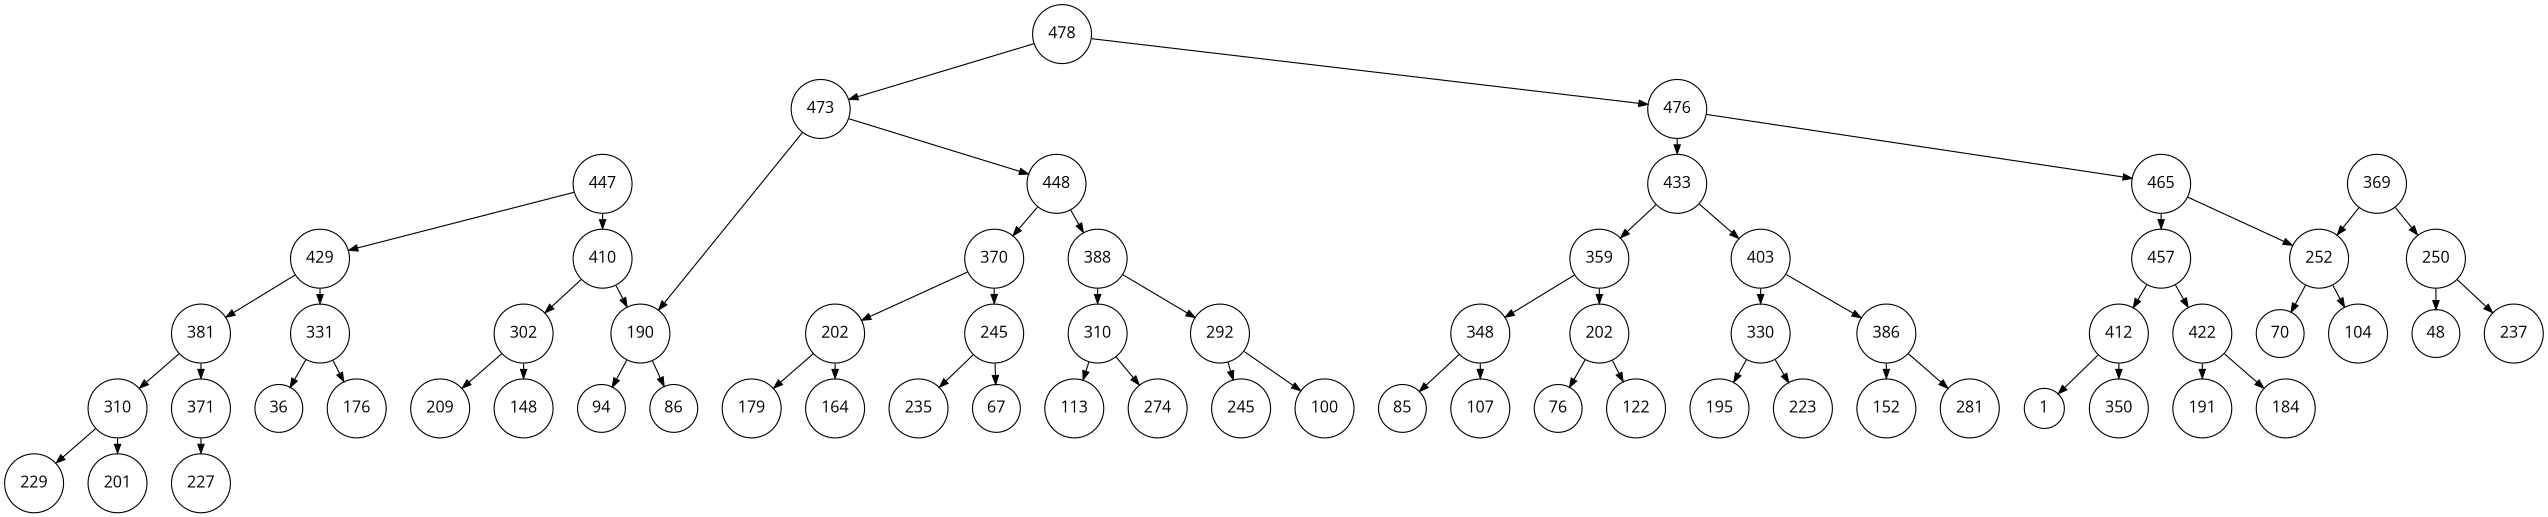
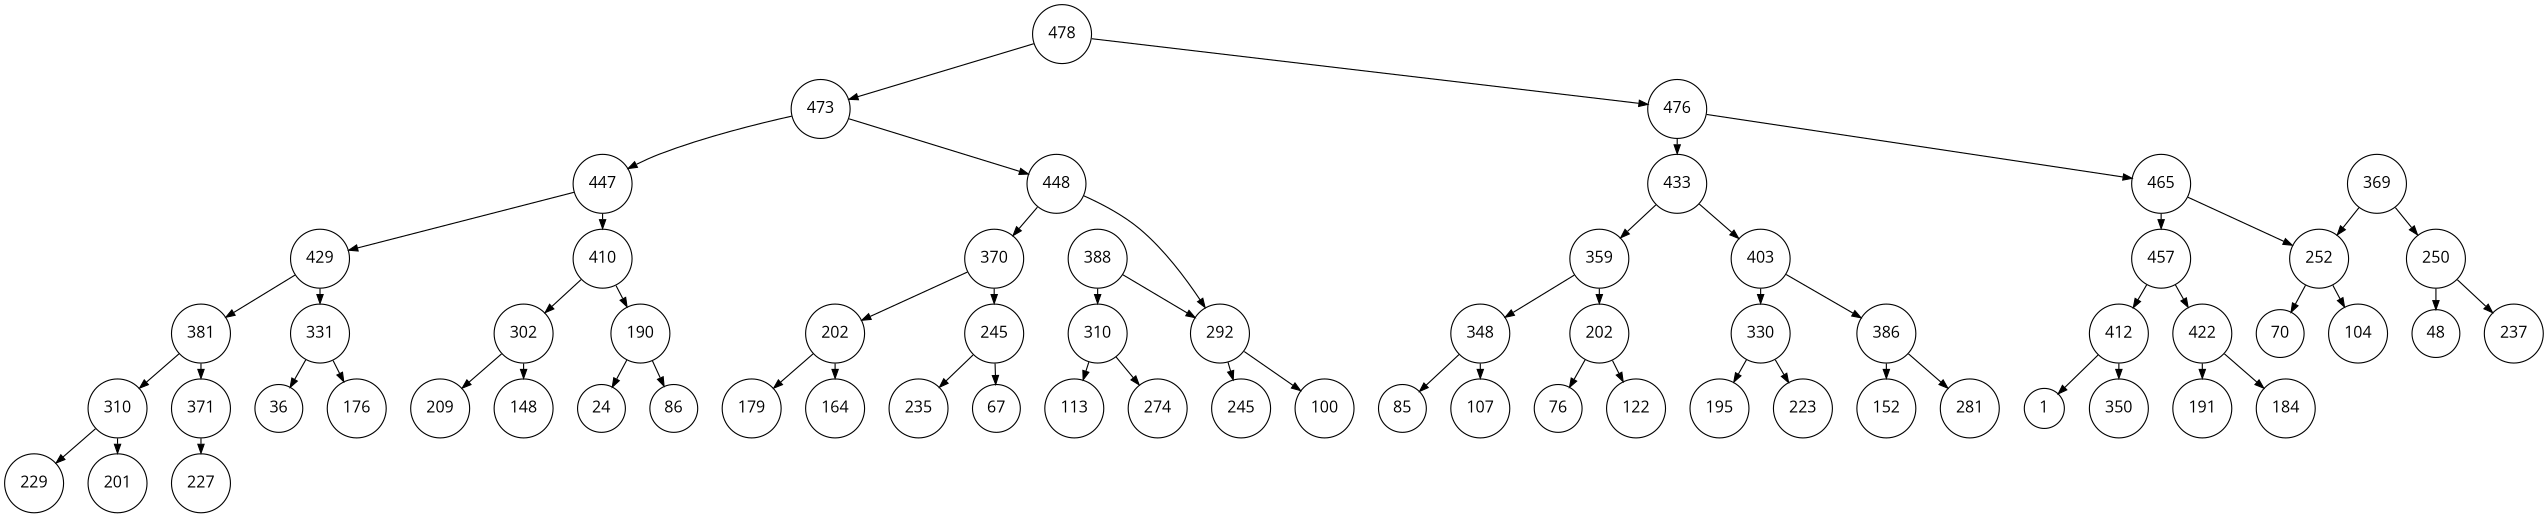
(1075, 217) -> (1150, 238)
(733, 218) -> (713, 136)
(601, 408) -> (601, 408)
